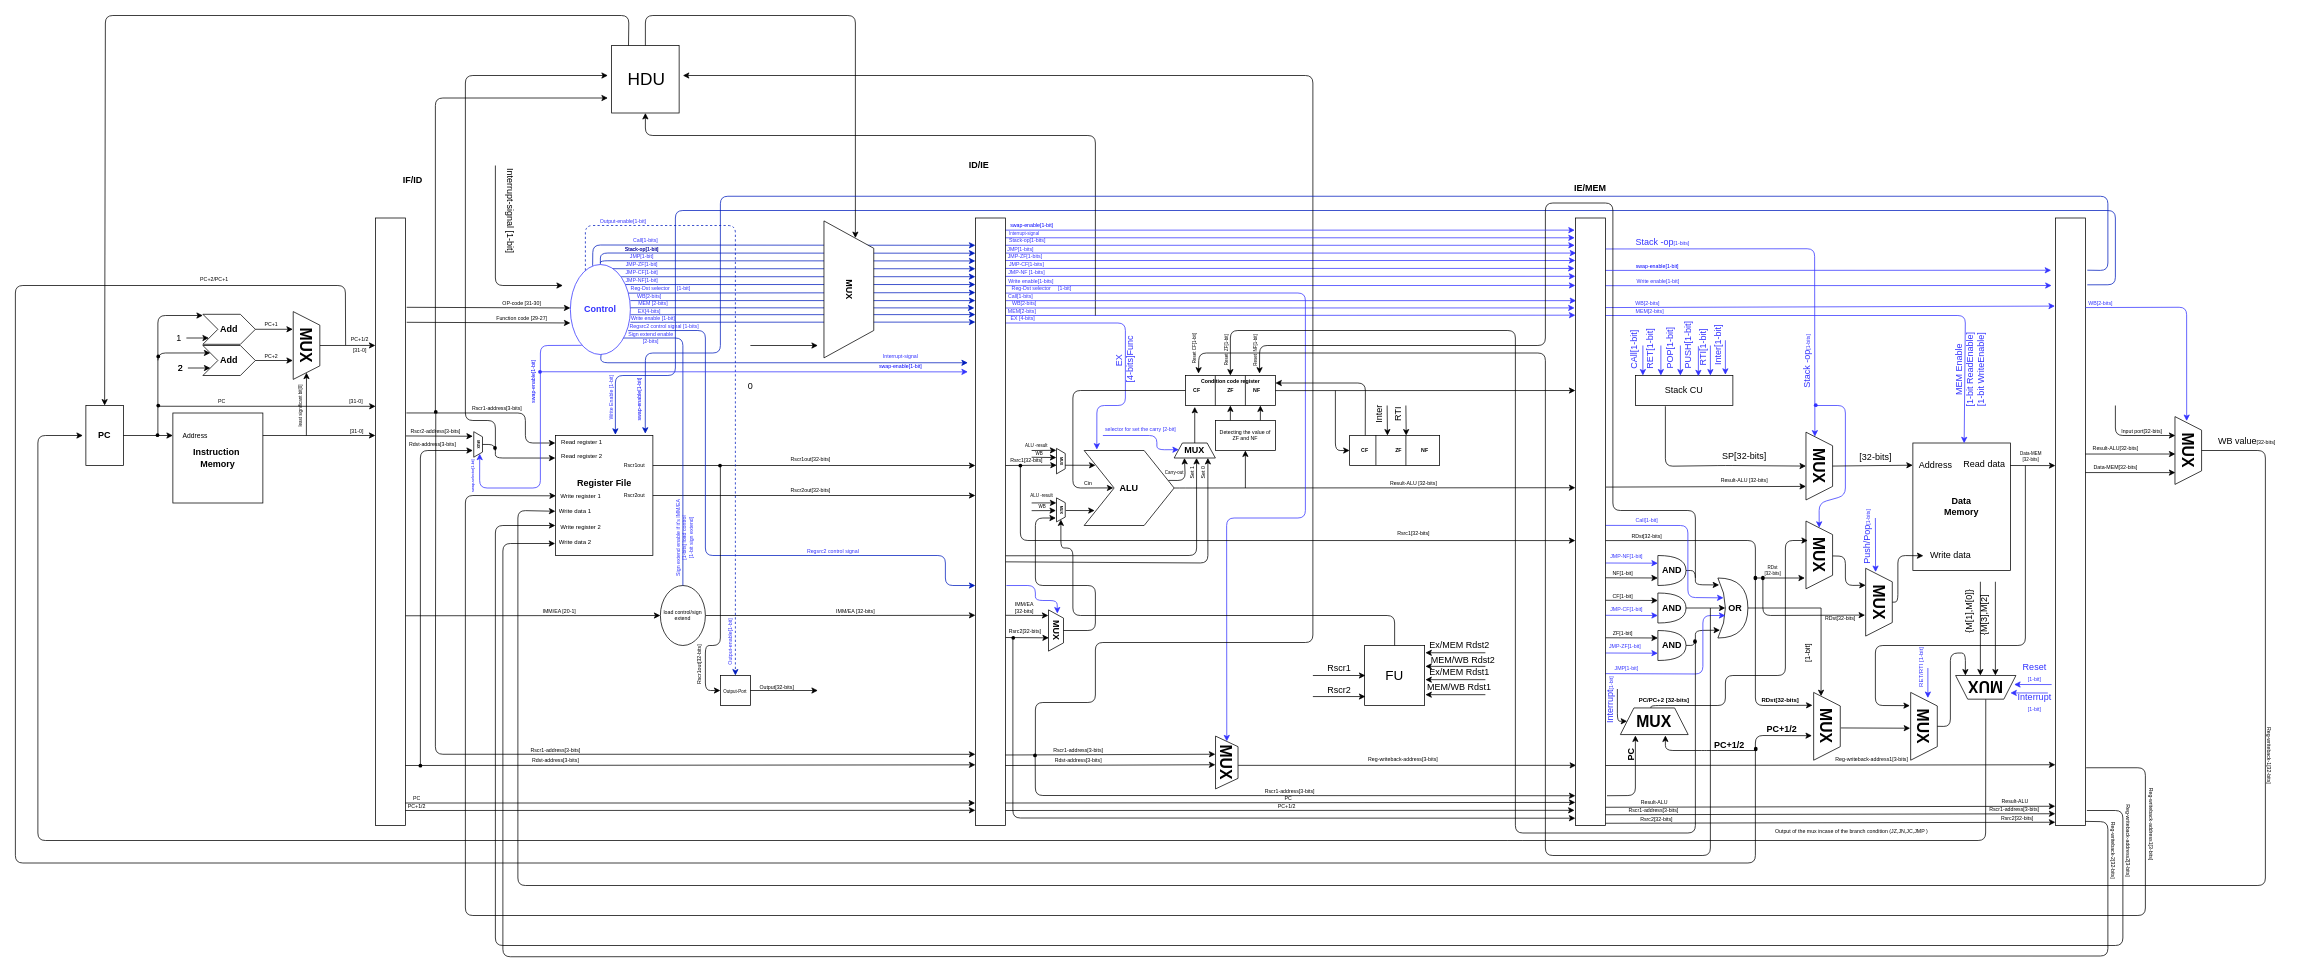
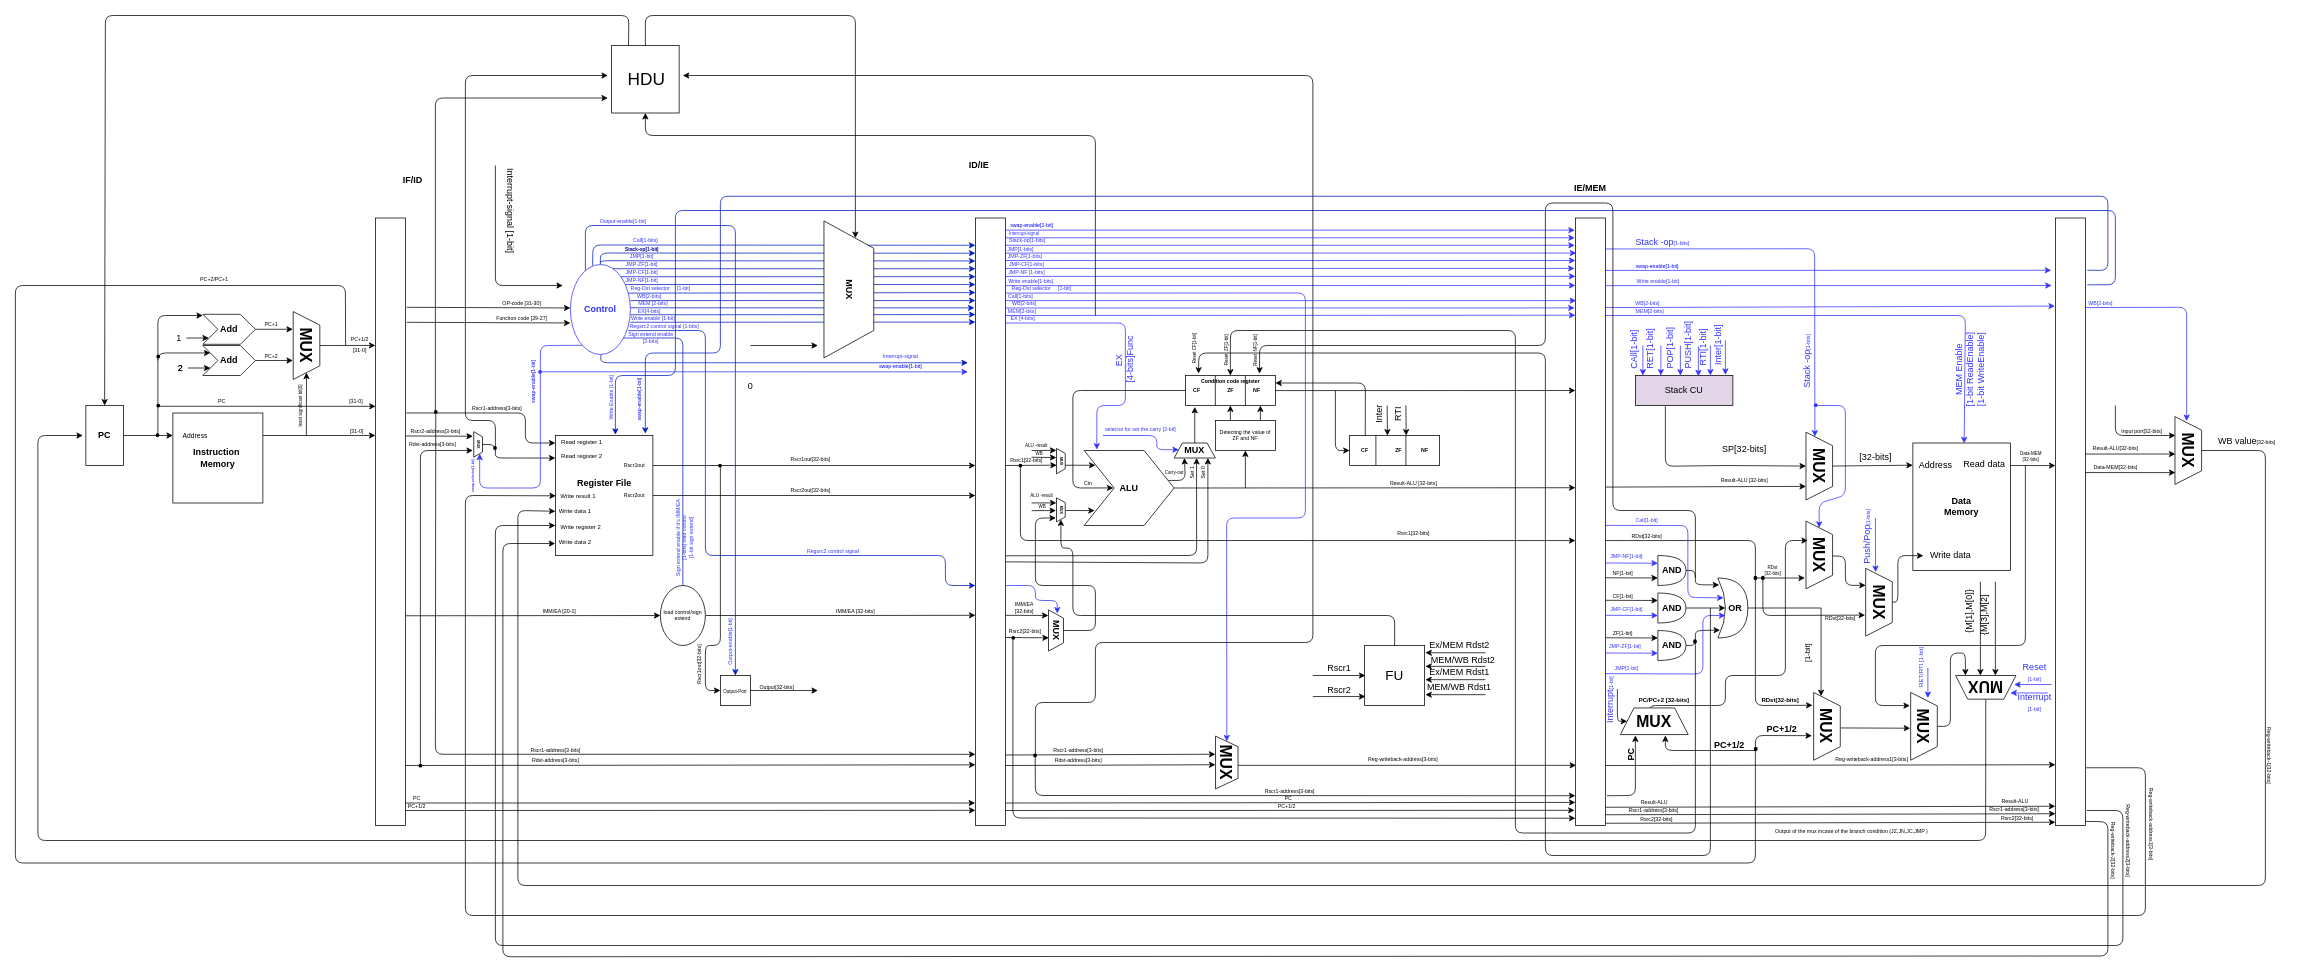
(735, 356) -> (735, 356)
(1684, 390) -> (1684, 390)
(1744, 456) -> (1744, 449)
(581, 481) -> (581, 481)
